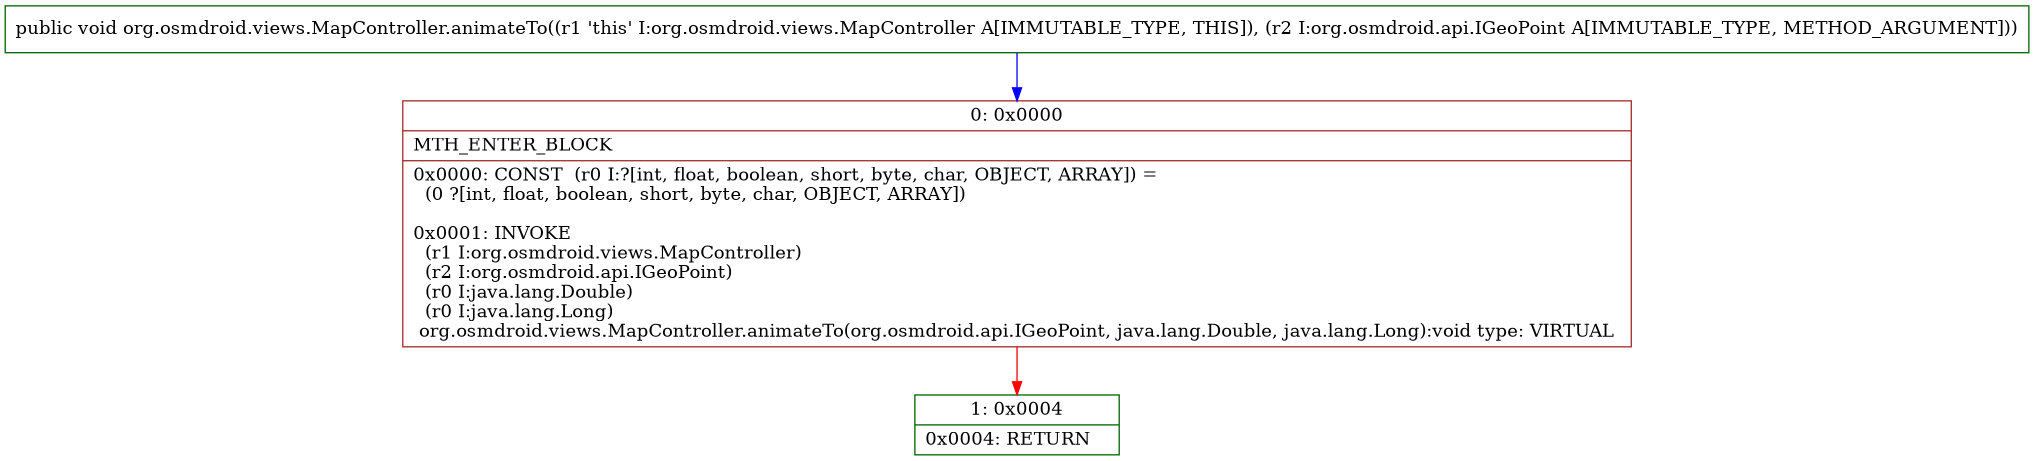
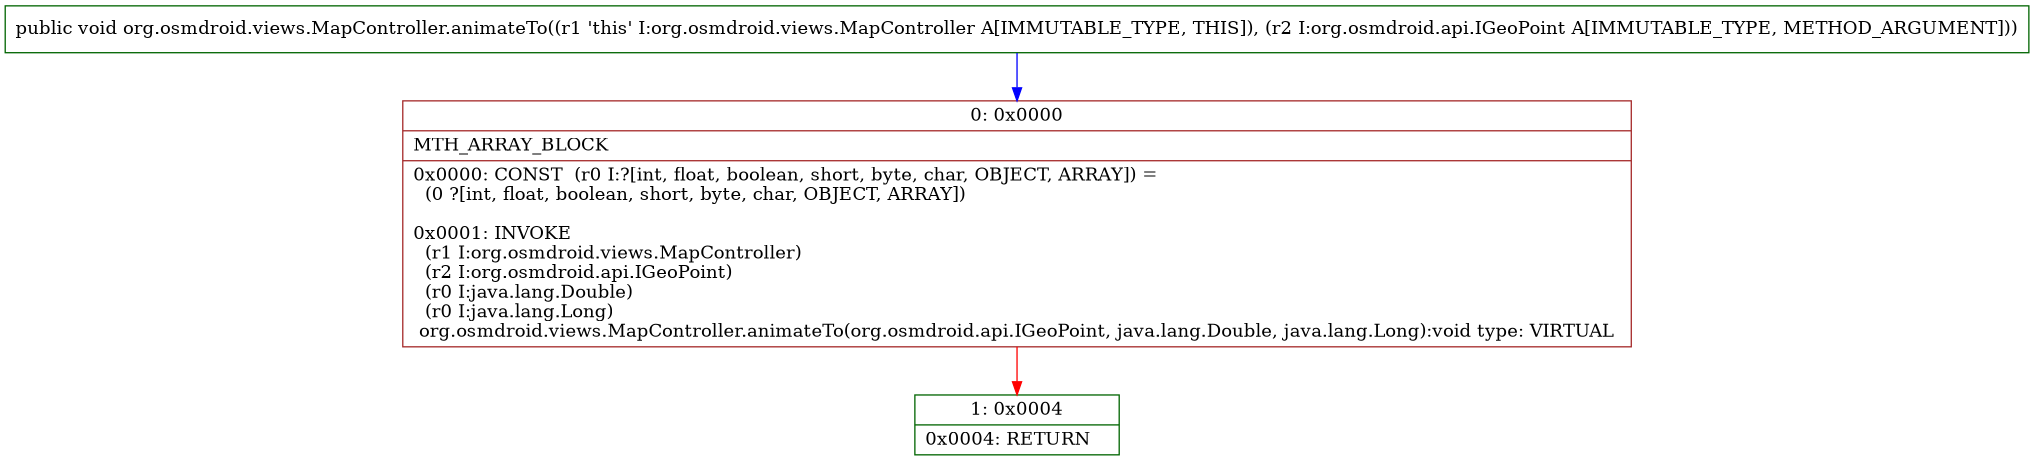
(513, 145) -> (511, 145)
